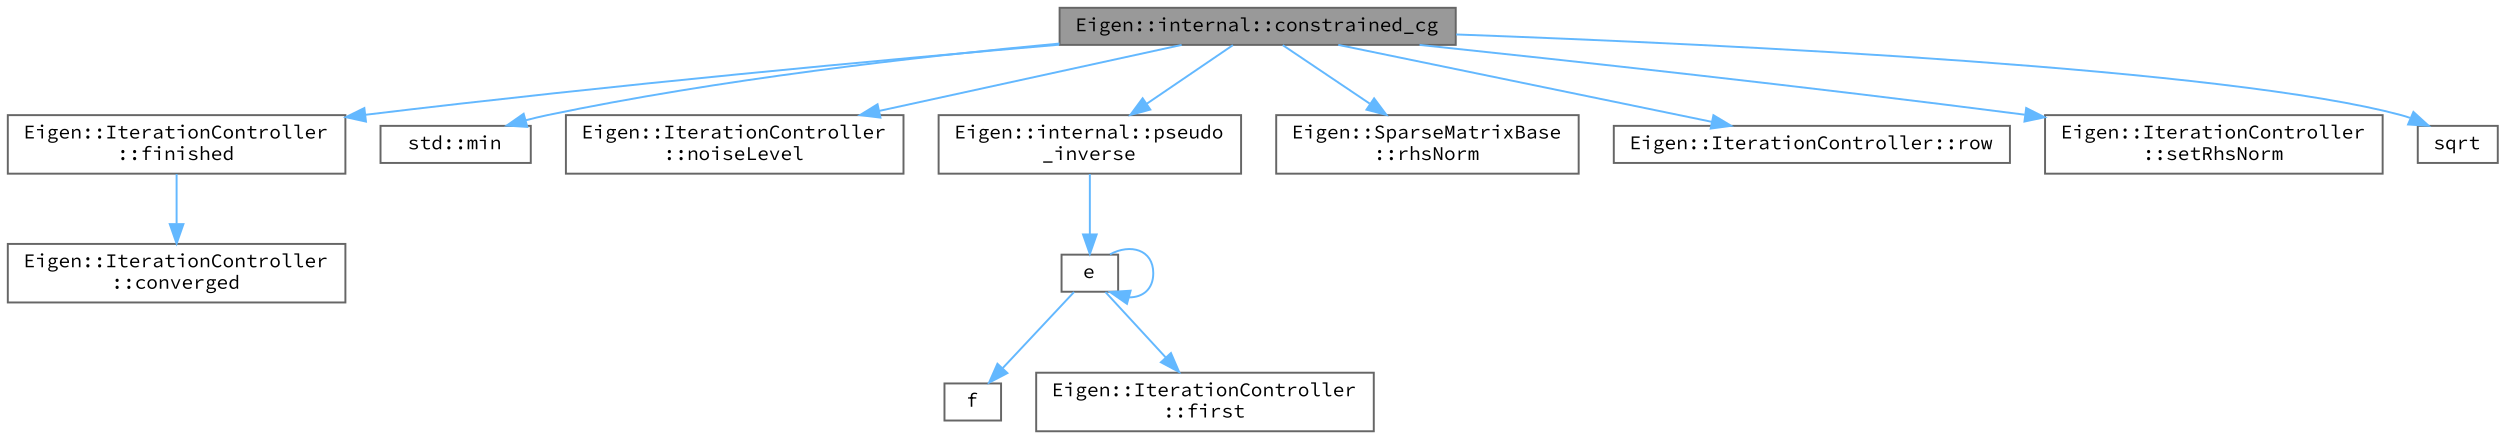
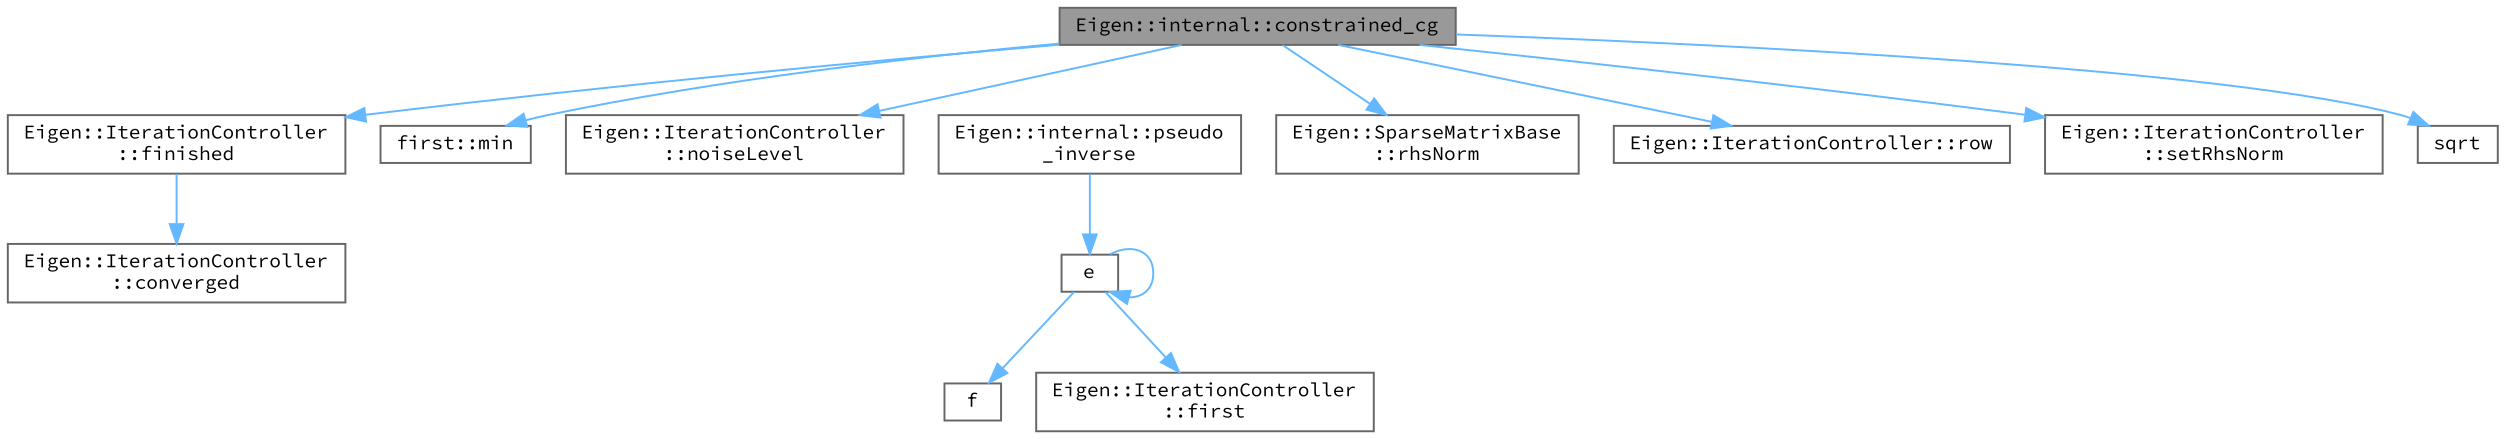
(1190, 74) -> none
(456, 144) -> (456, 144)
